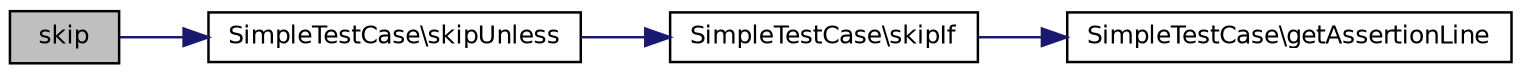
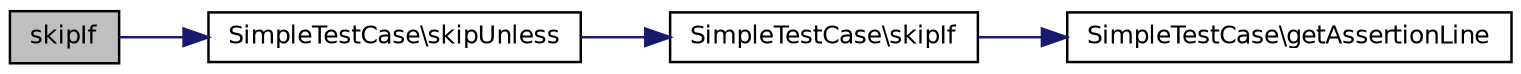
(65, 37) -> (65, 37)
